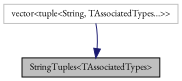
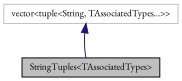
(97, 36) -> (85, 46)
